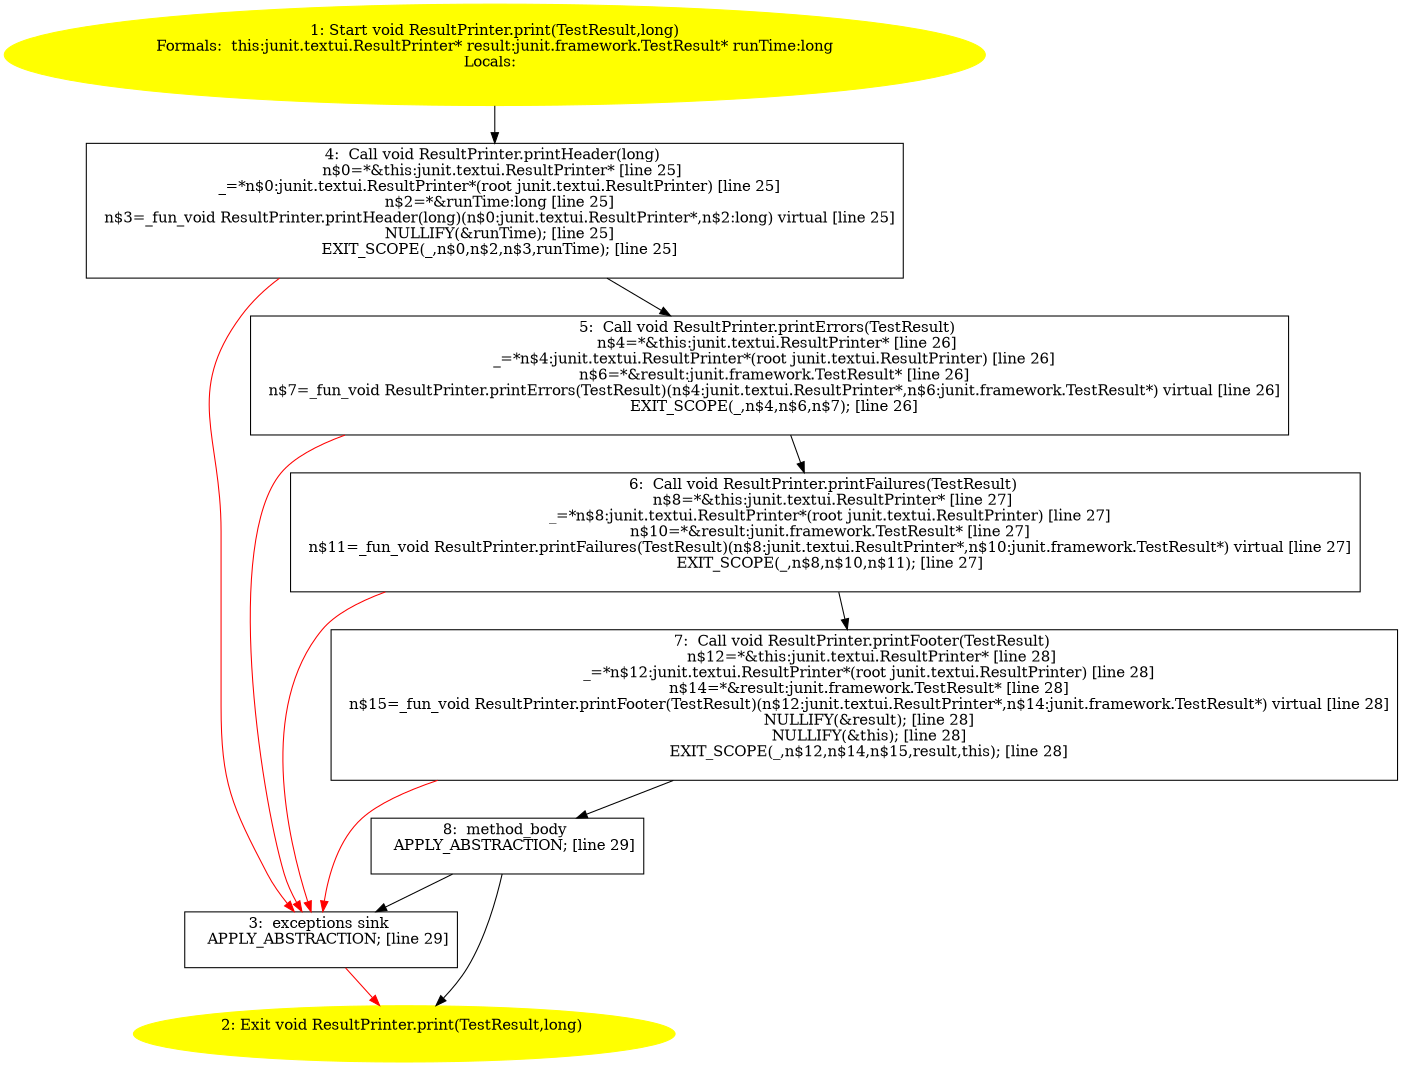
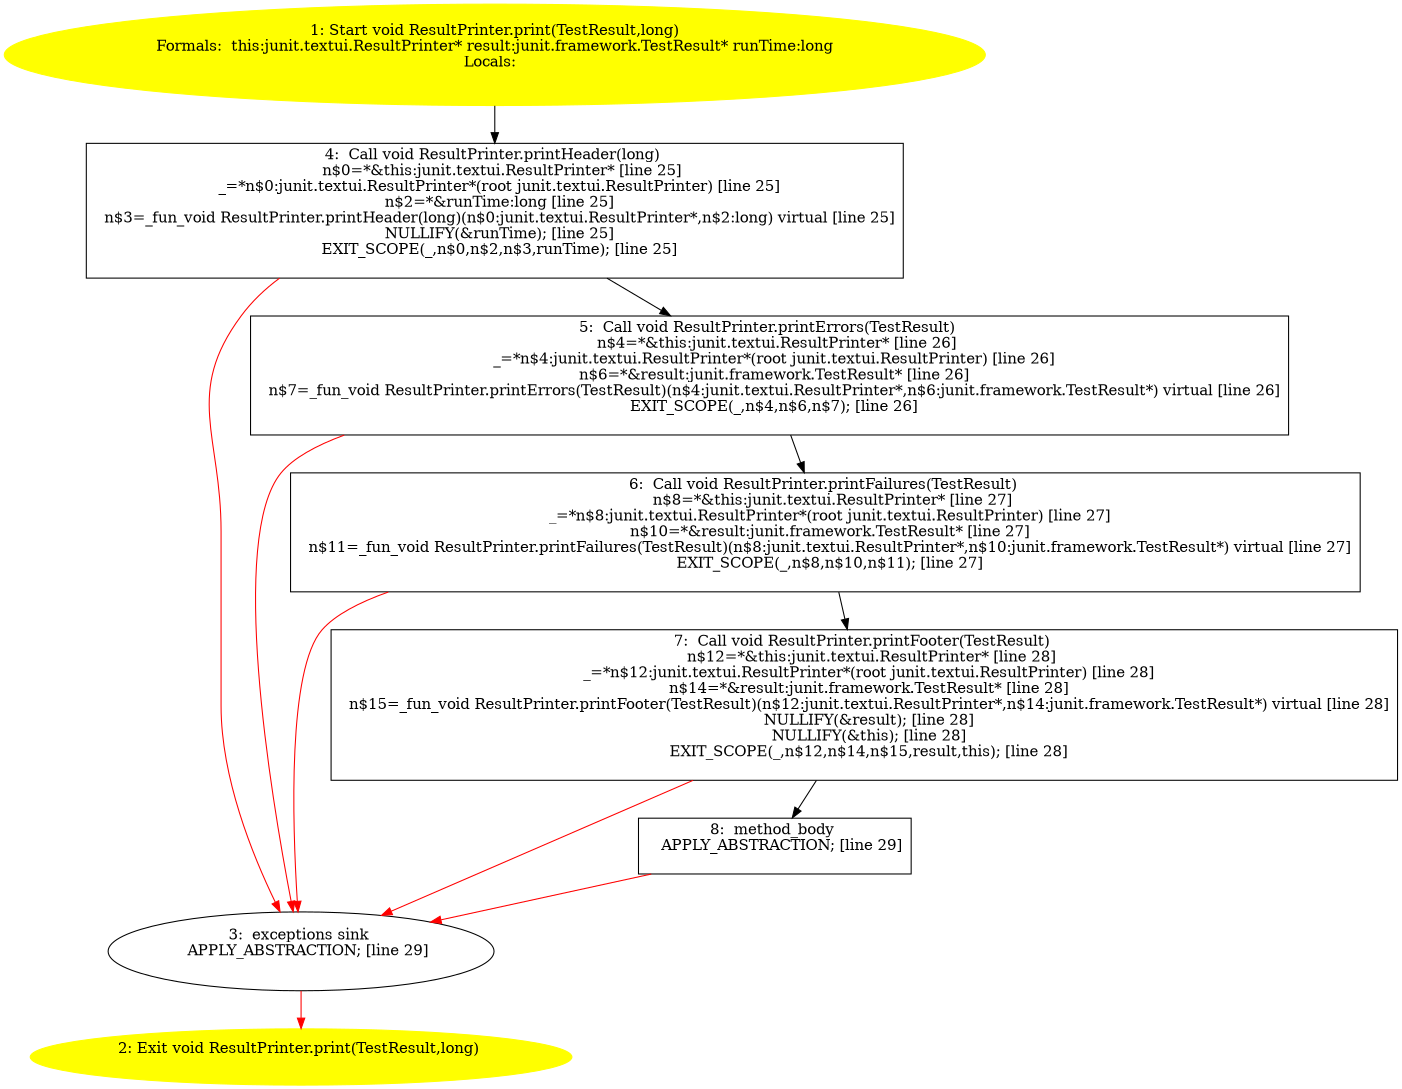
(419, 891) -> (546, 897)
(321, 940) -> (301, 951)
(481, 940) -> none
